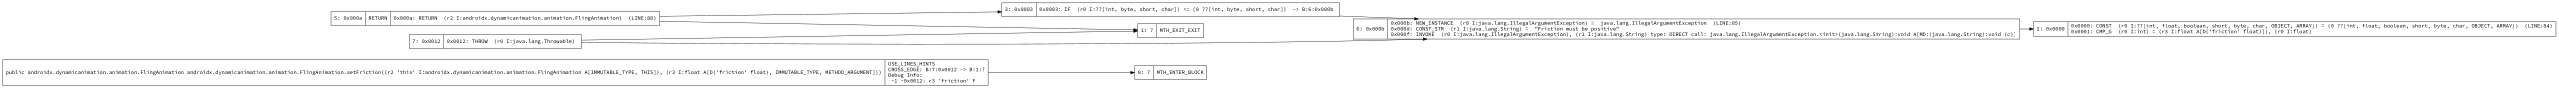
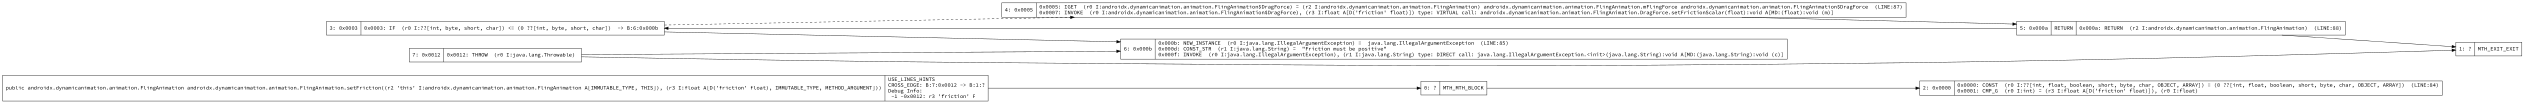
none -> (1454, 10)
(2025, 29) -> (1701, 88)
(1180, 72) -> (1463, 88)
